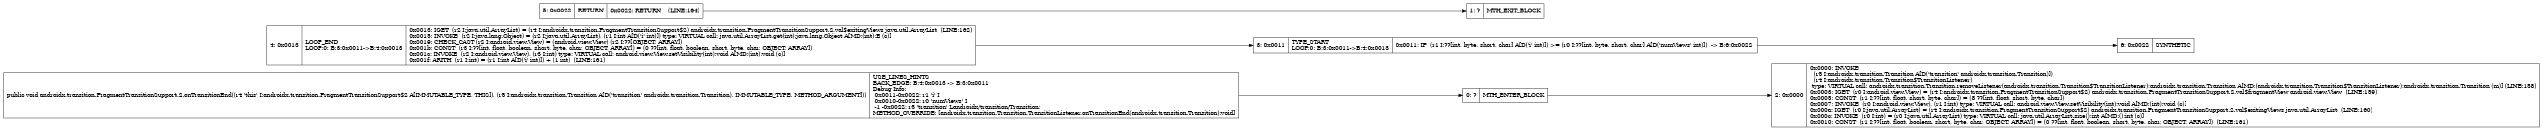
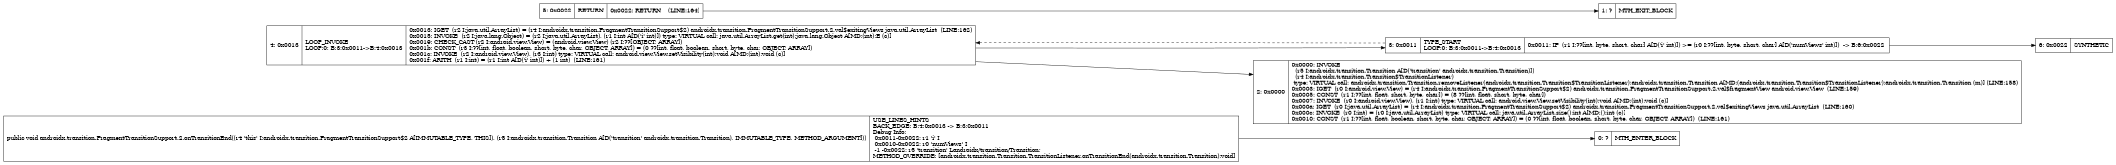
(322, 42) -> (327, 42)
none -> (1183, 43)
(1658, 95) -> (1112, 68)
